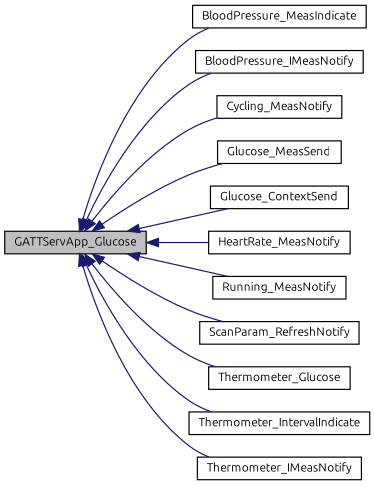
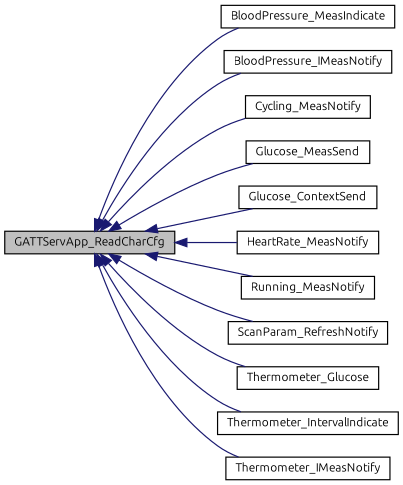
(75, 243) -> (90, 243)
